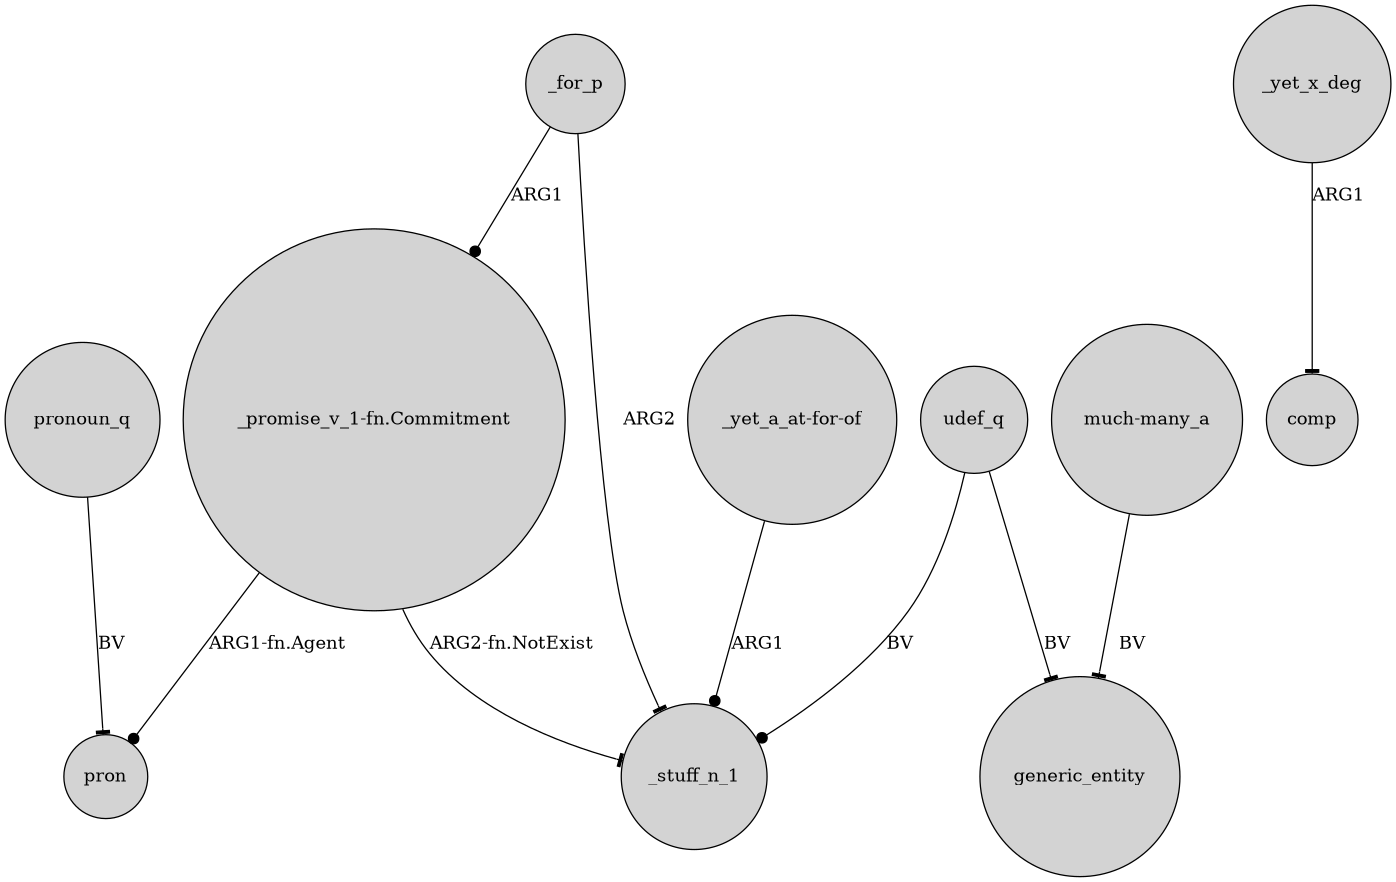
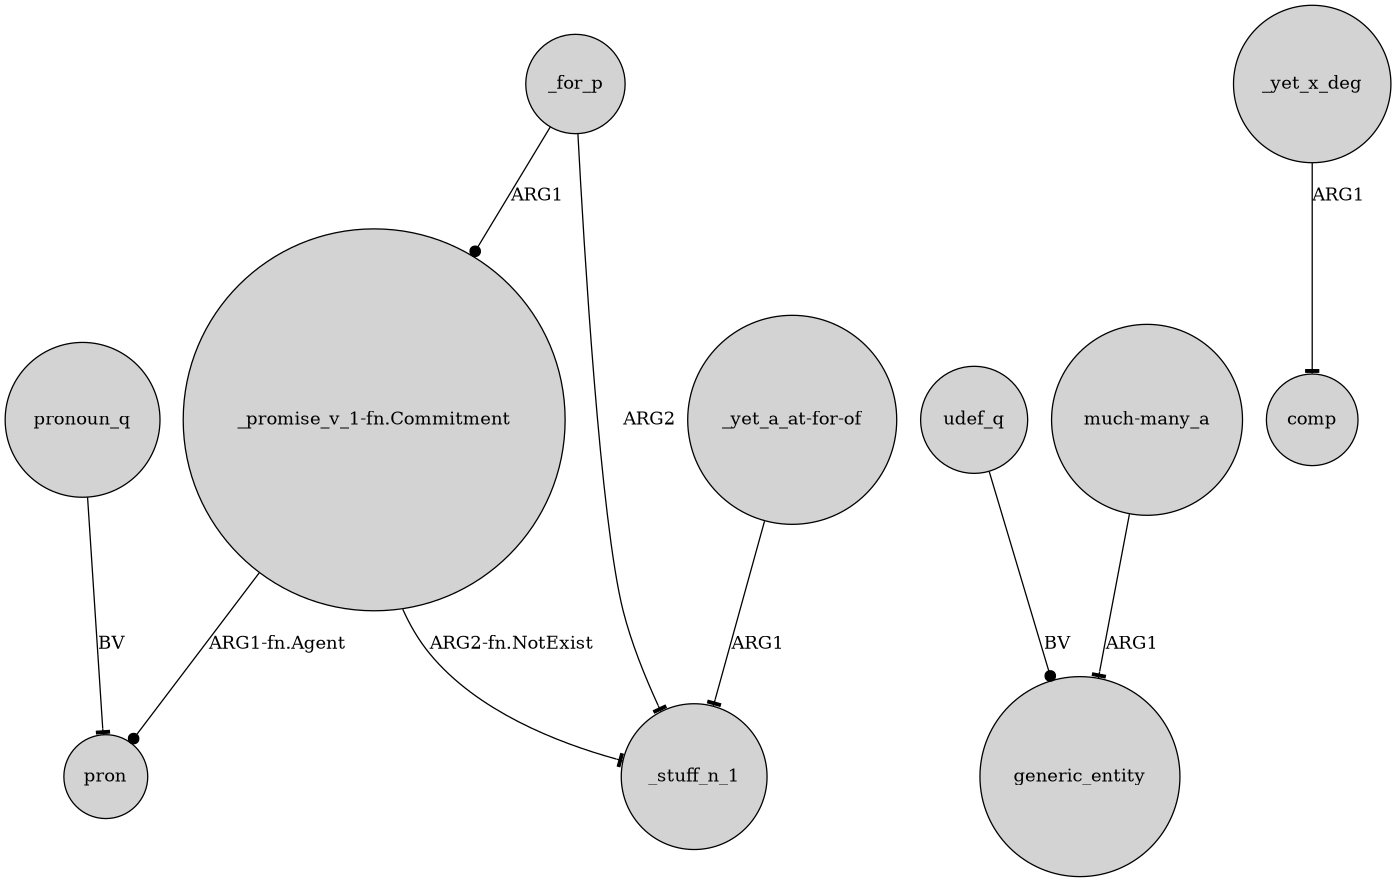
(1020, 573) -> (1020, 573)
(740, 610) -> (740, 610)
(896, 626) -> none
(1132, 644) -> (1132, 644)
